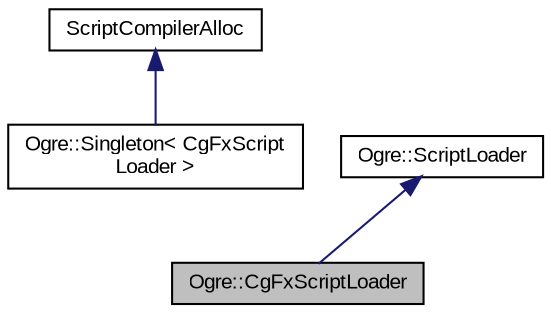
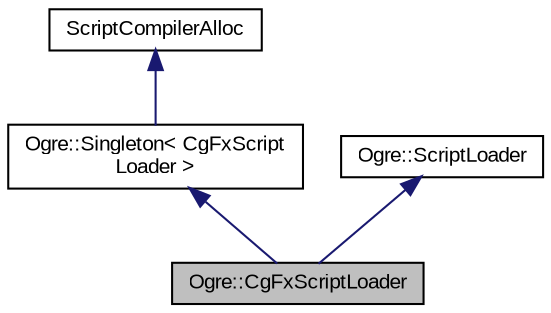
none -> (241, 233)
